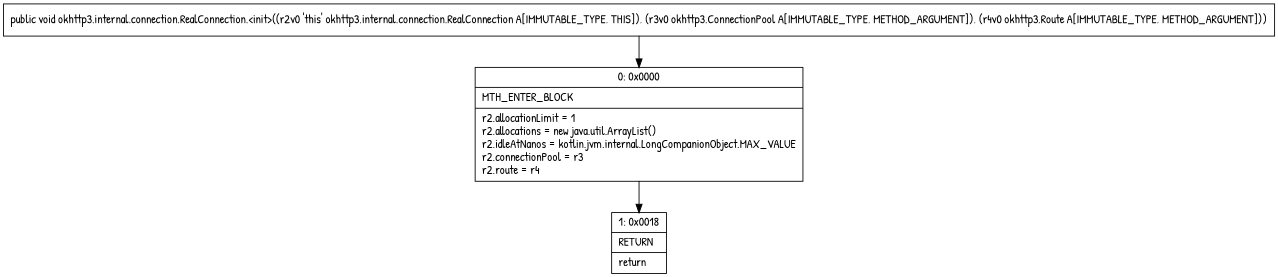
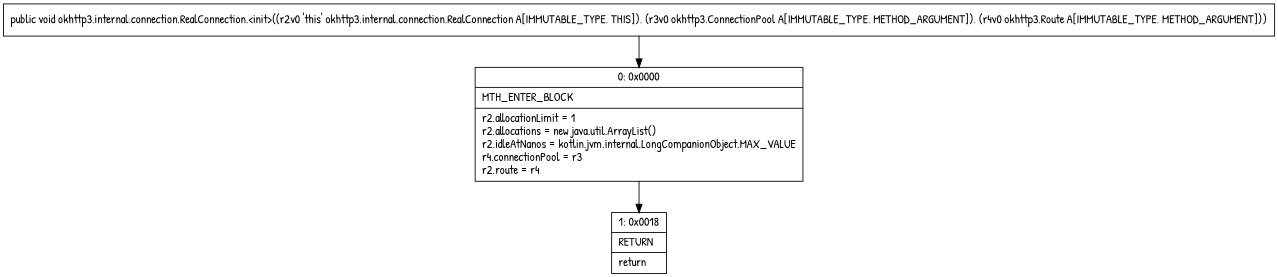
(533, 157) -> (532, 157)
